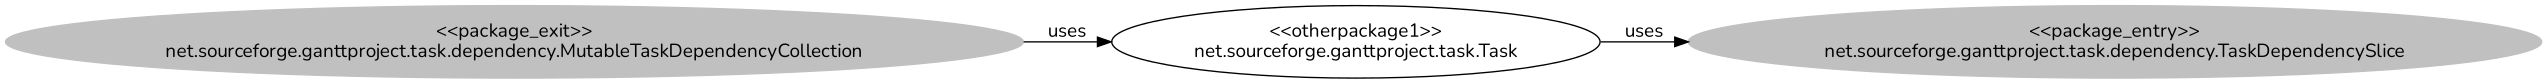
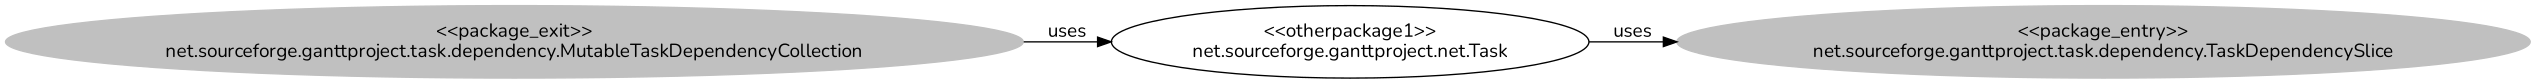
(1356, 42) -> (1350, 42)
